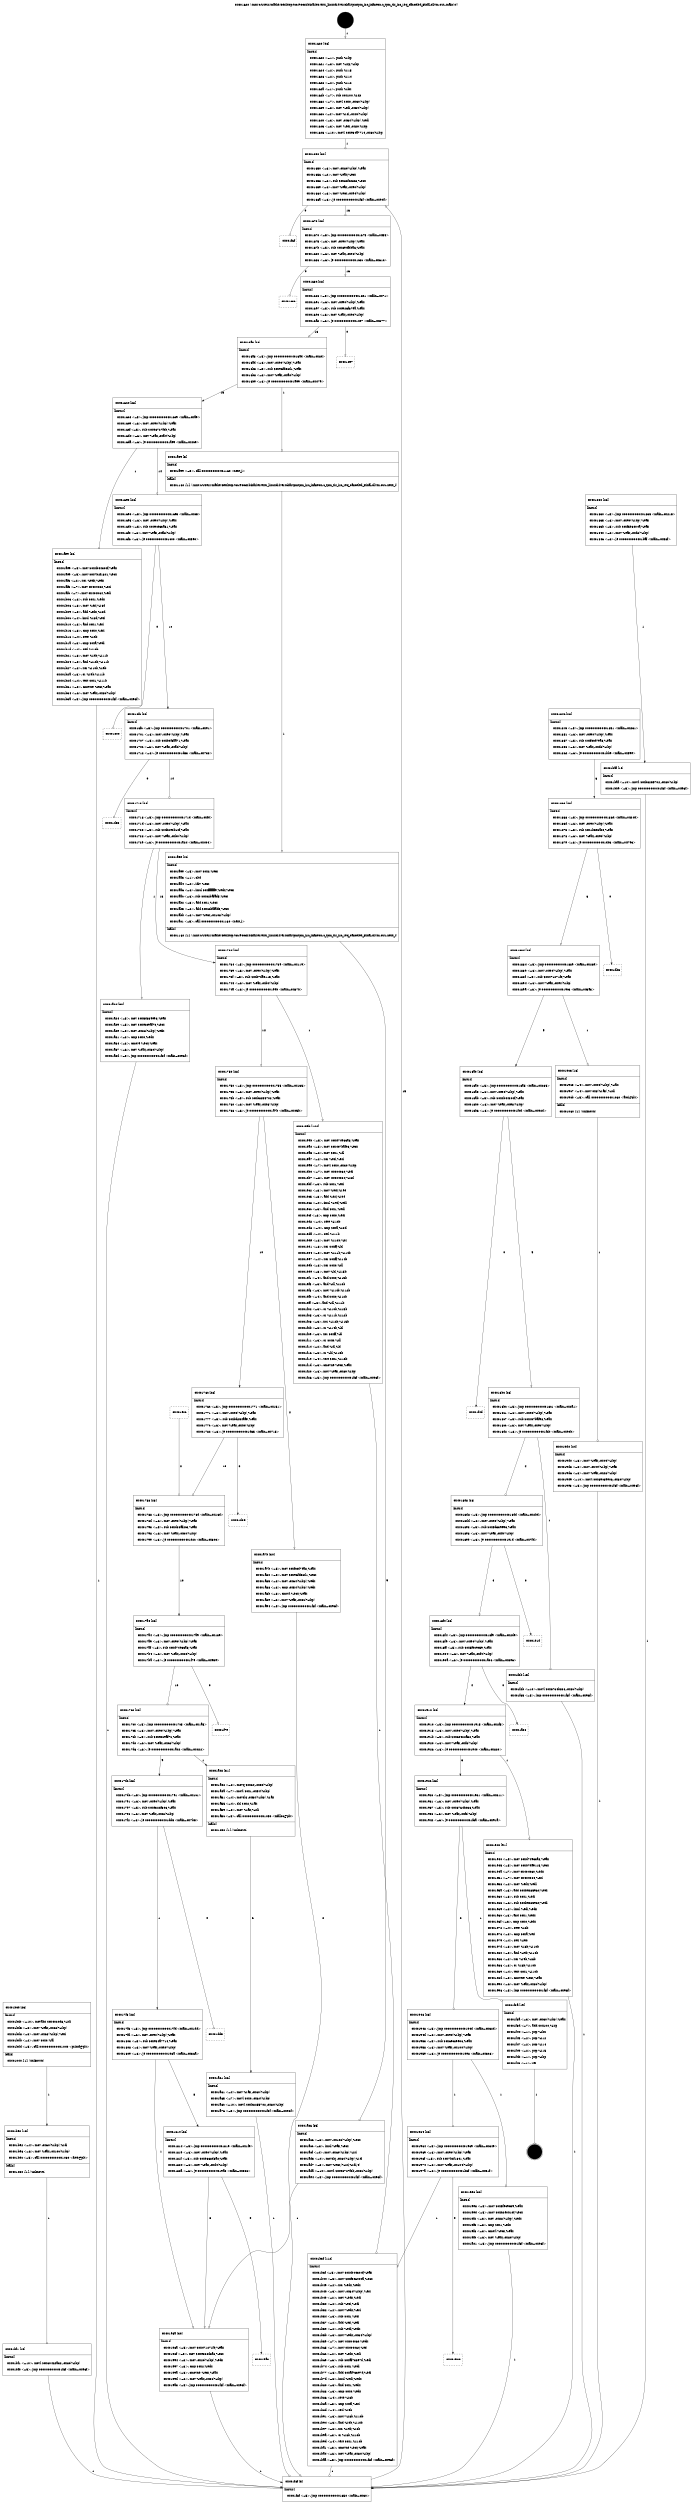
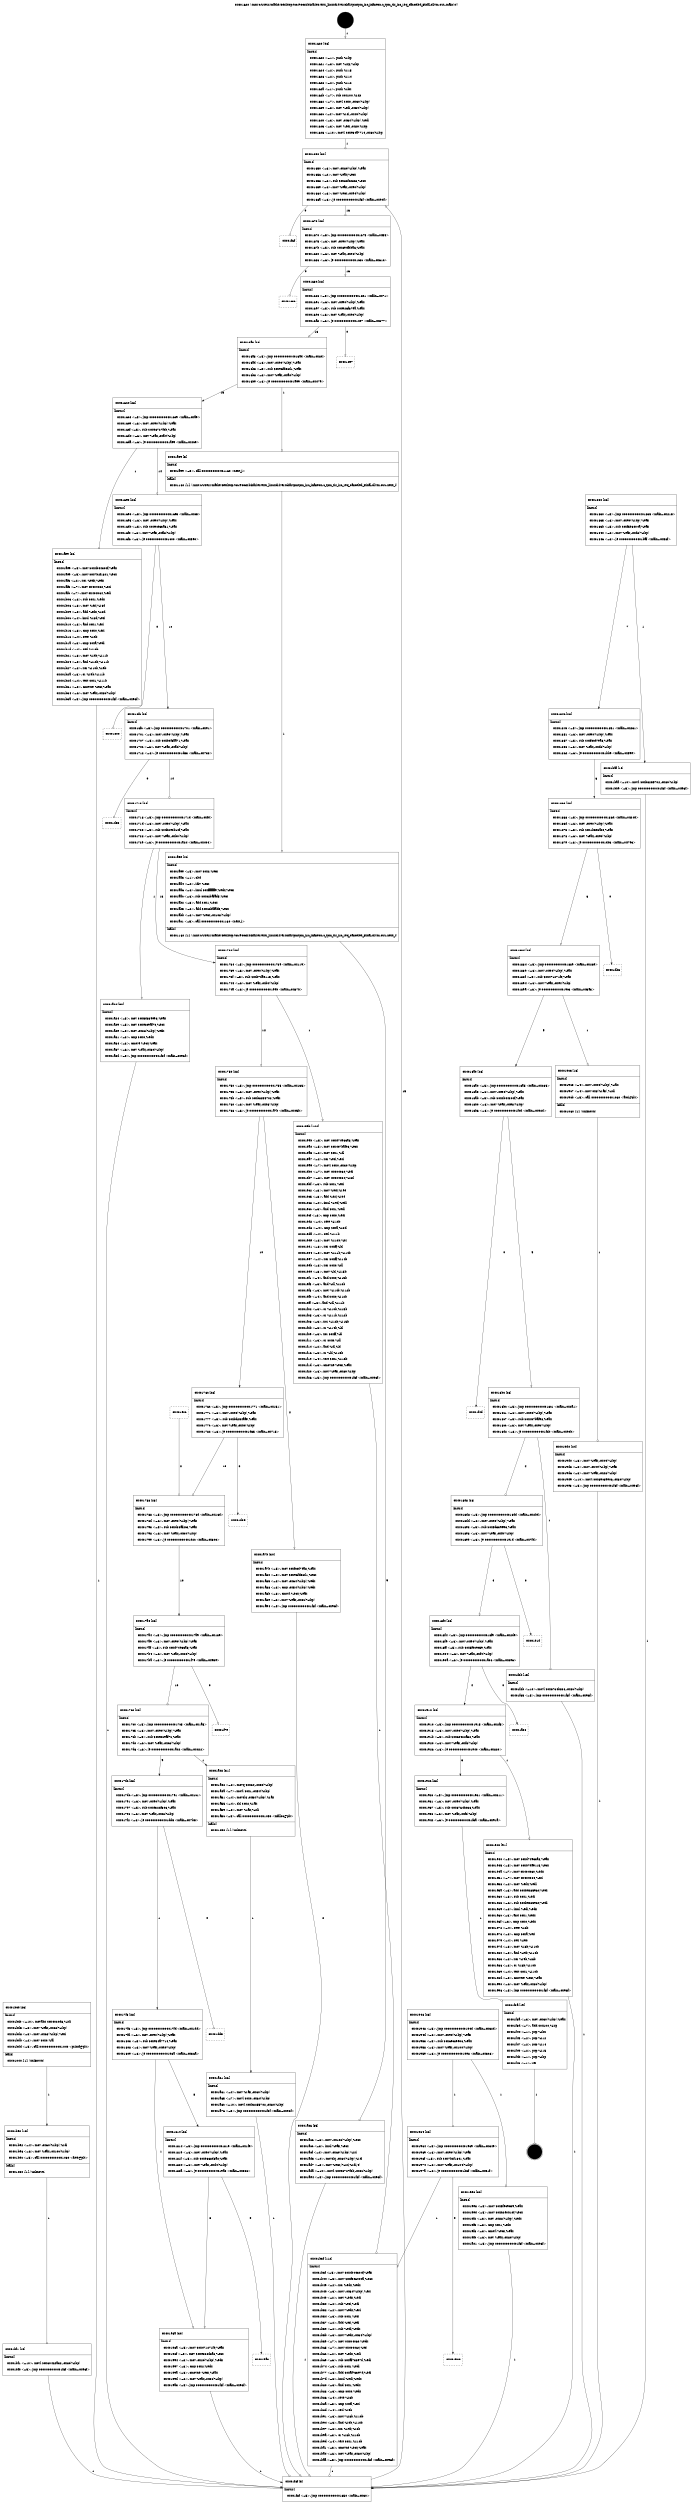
none -> (613, 626)
(457, 1917) -> none
(252, 1918) -> (252, 1918)
(258, 2251) -> (295, 2328)
